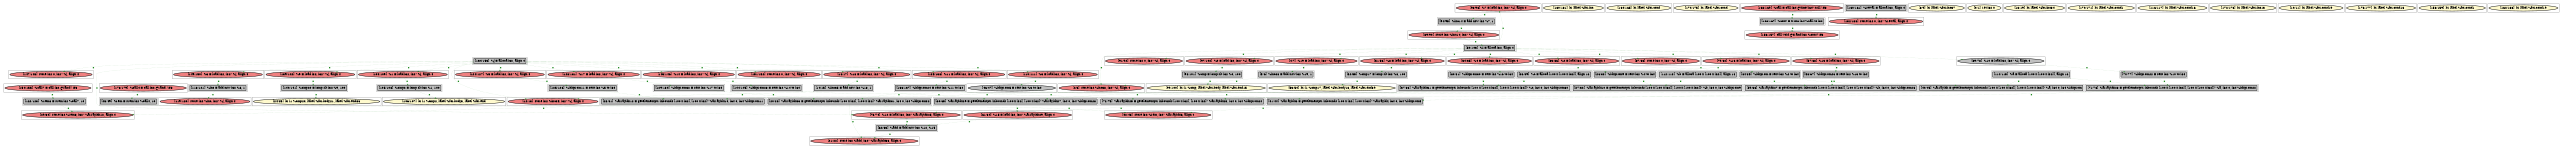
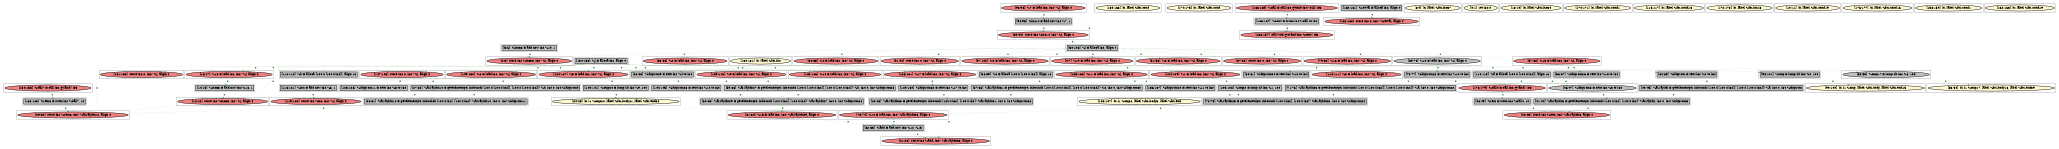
(1532, 54) -> (901, 51)
(1301, 68) -> none
(1376, 75) -> (1886, 75)
